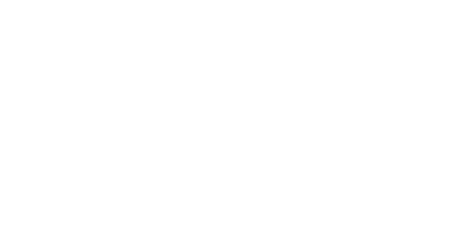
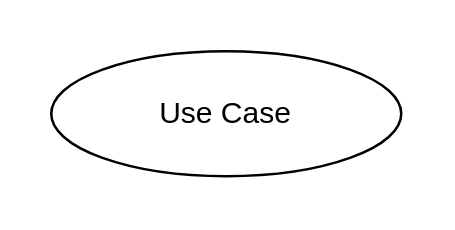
none -> (226, 114)
